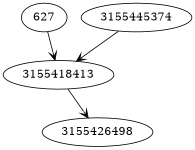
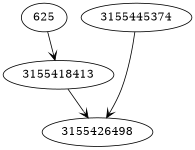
(44, 18) -> (44, 18)
(101, 44) -> (127, 73)
